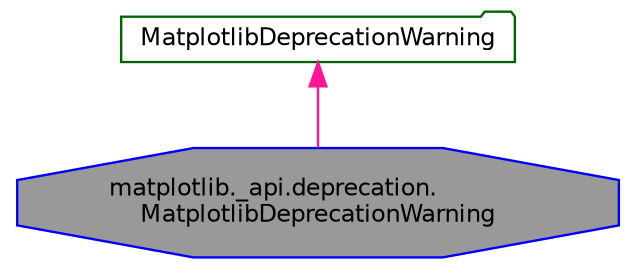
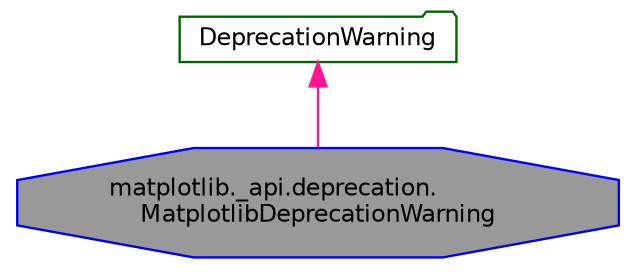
(318, 39) -> (318, 39)
